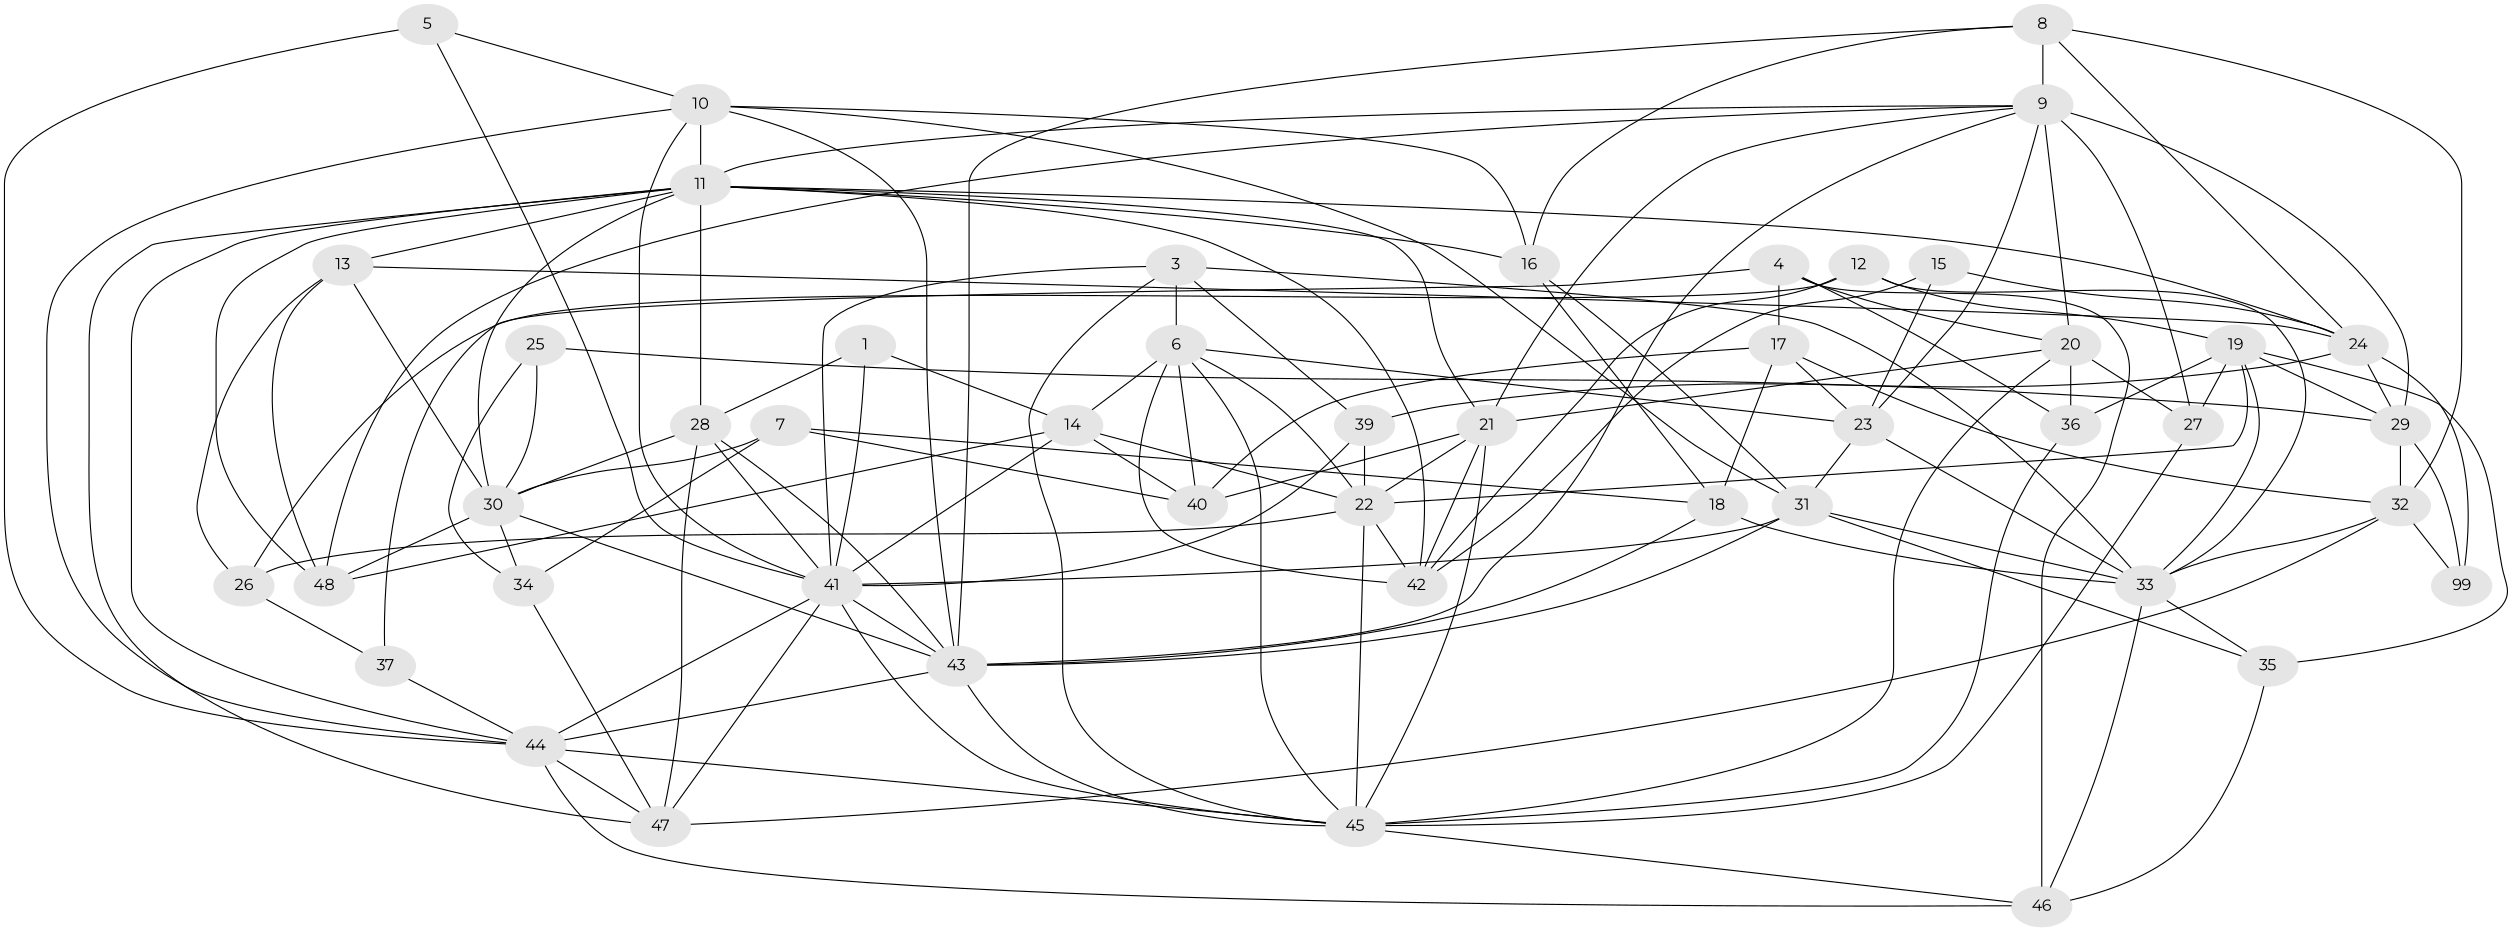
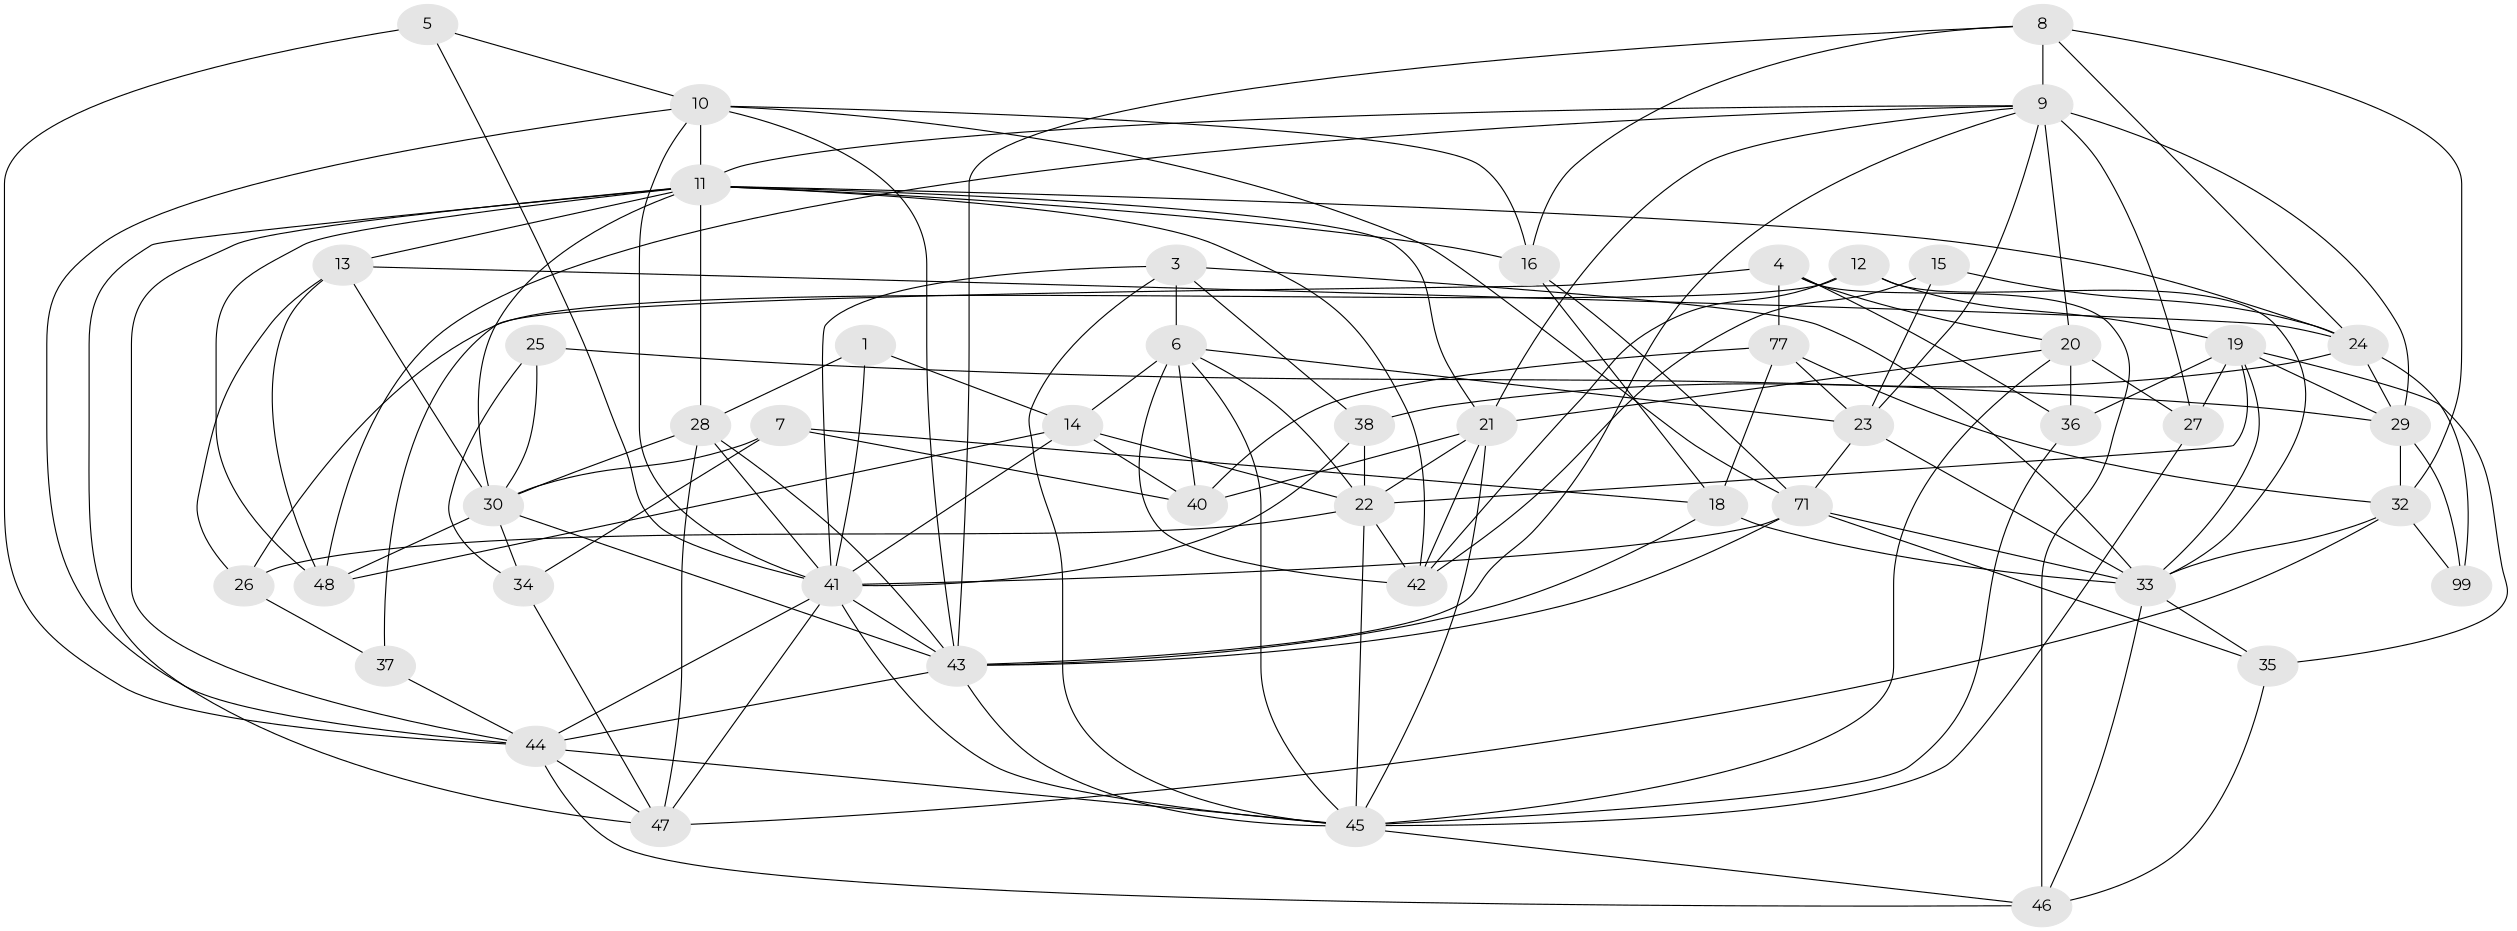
(1779, 345) -> (1779, 345)
(1365, 426) -> (1365, 426)
(1802, 506) -> (1802, 506)
